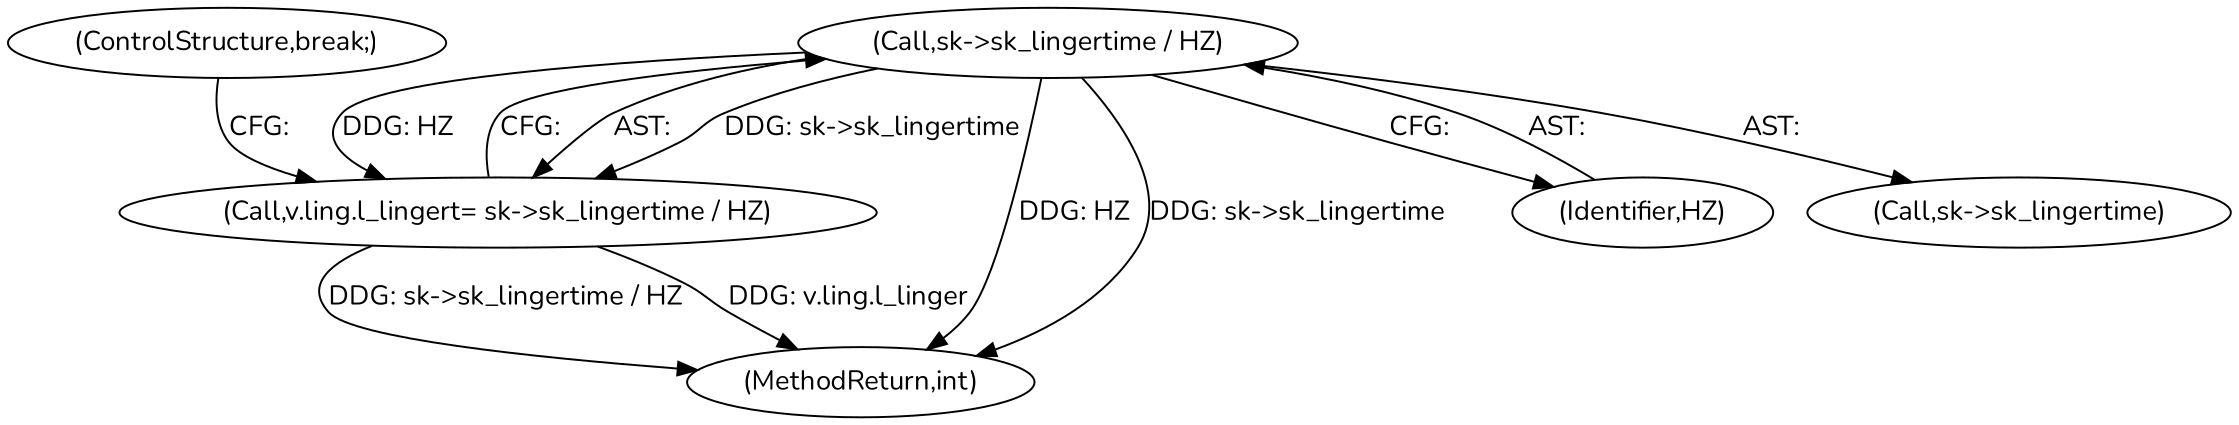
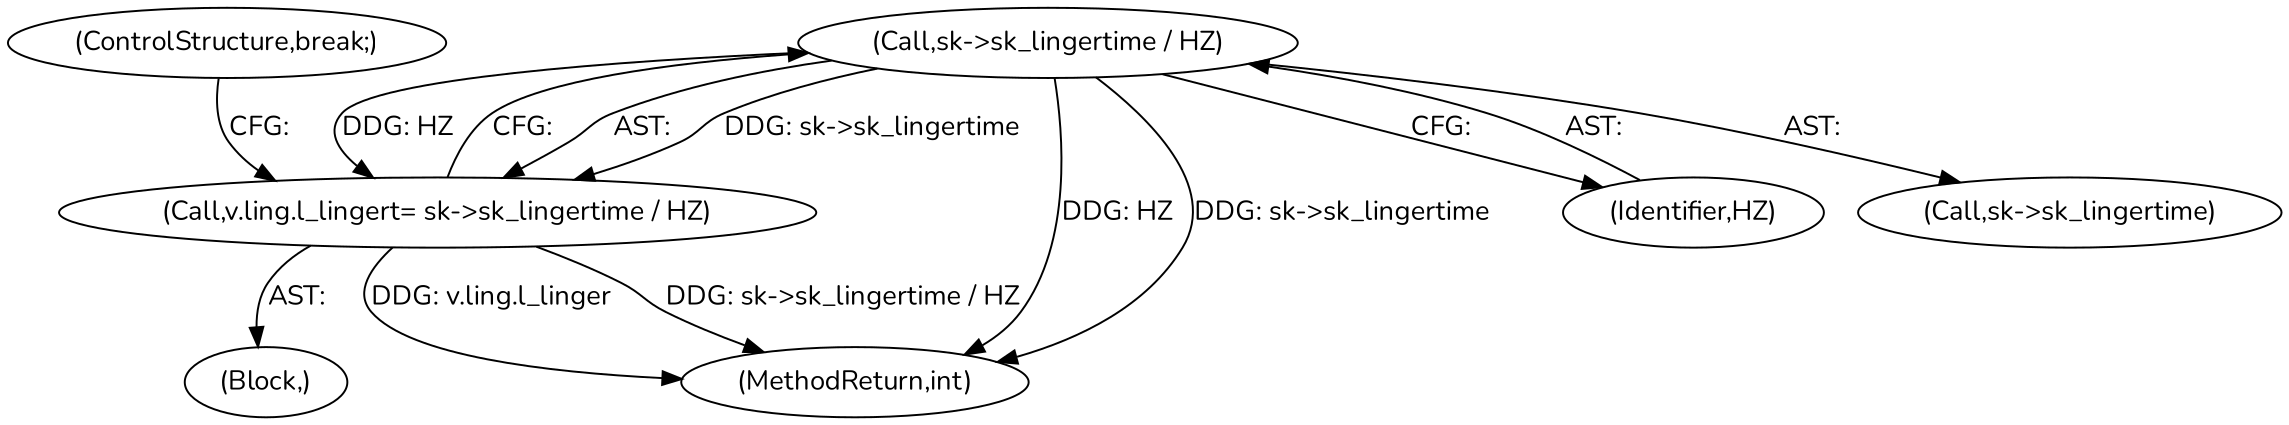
none -> (266, 382)
